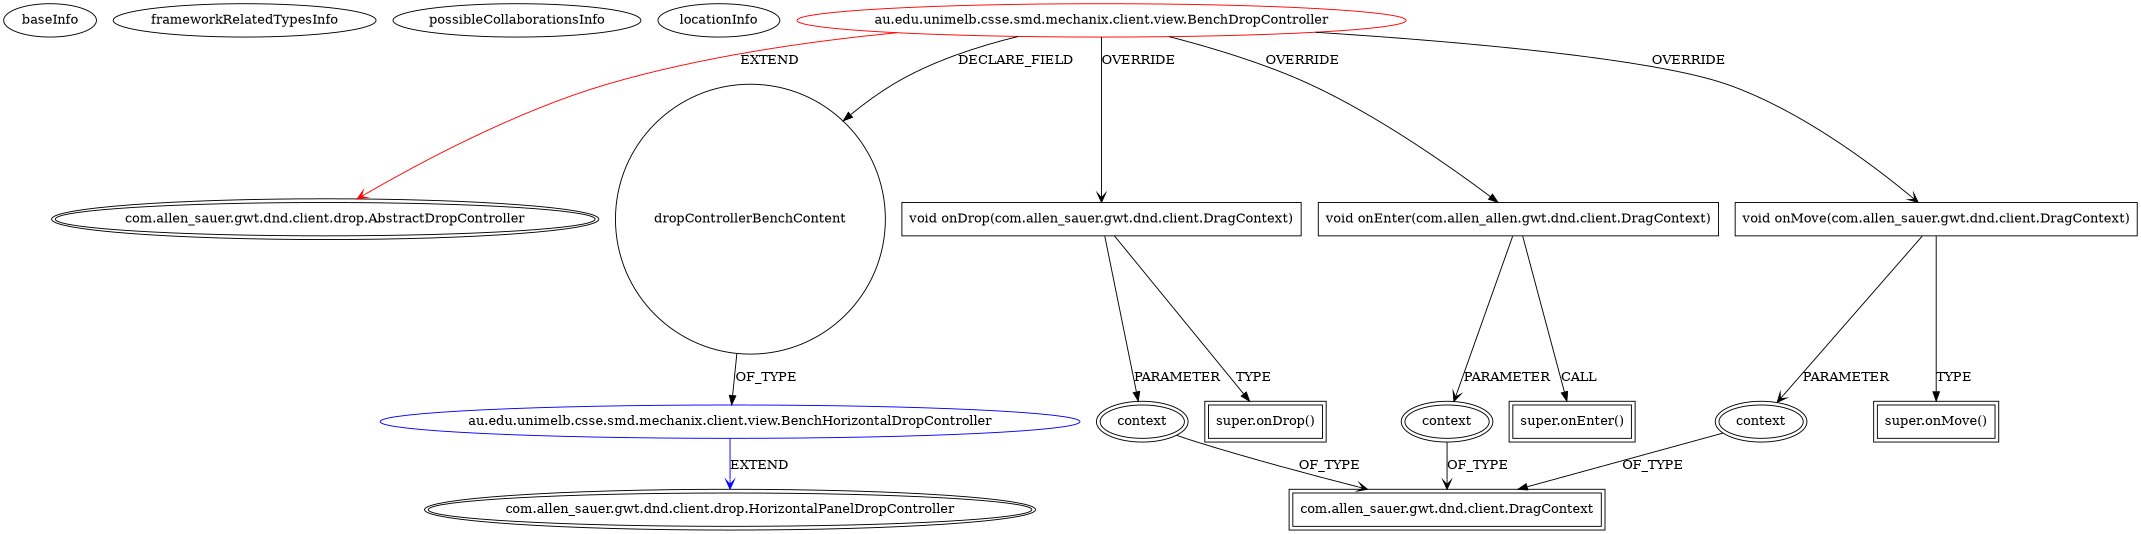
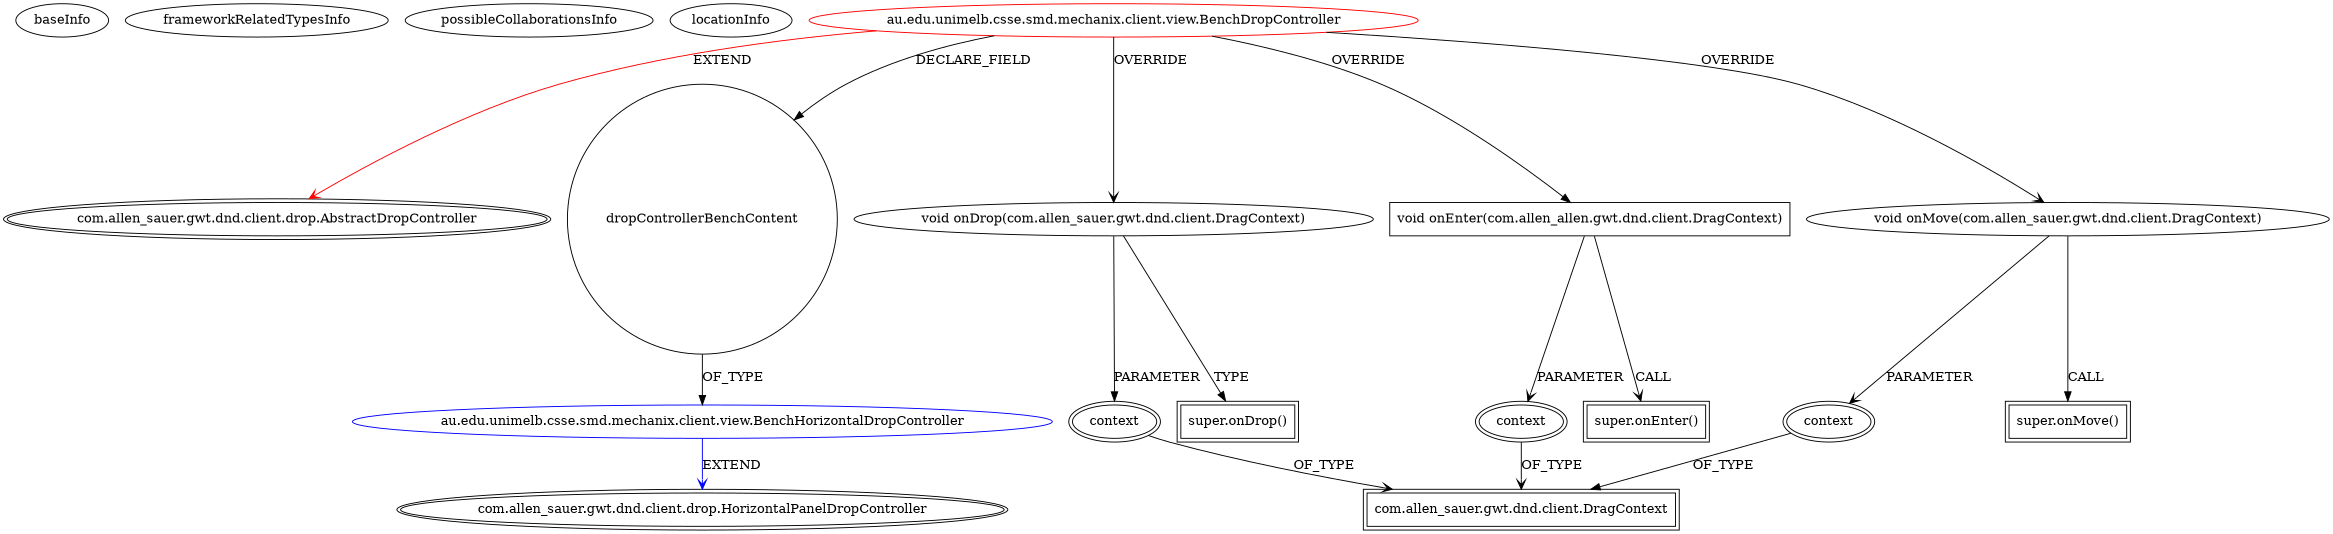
(1101, 219) -> (1114, 219)
(1936, 219) -> (2068, 219)
(1544, 314) -> (1616, 314)
(1954, 378) -> (2086, 378)
